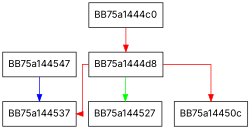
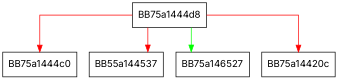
(126, 36) -> (71, 15)
(39, 64) -> none
(39, 114) -> (126, 64)
(125, 114) -> (213, 64)
(211, 114) -> (298, 64)
